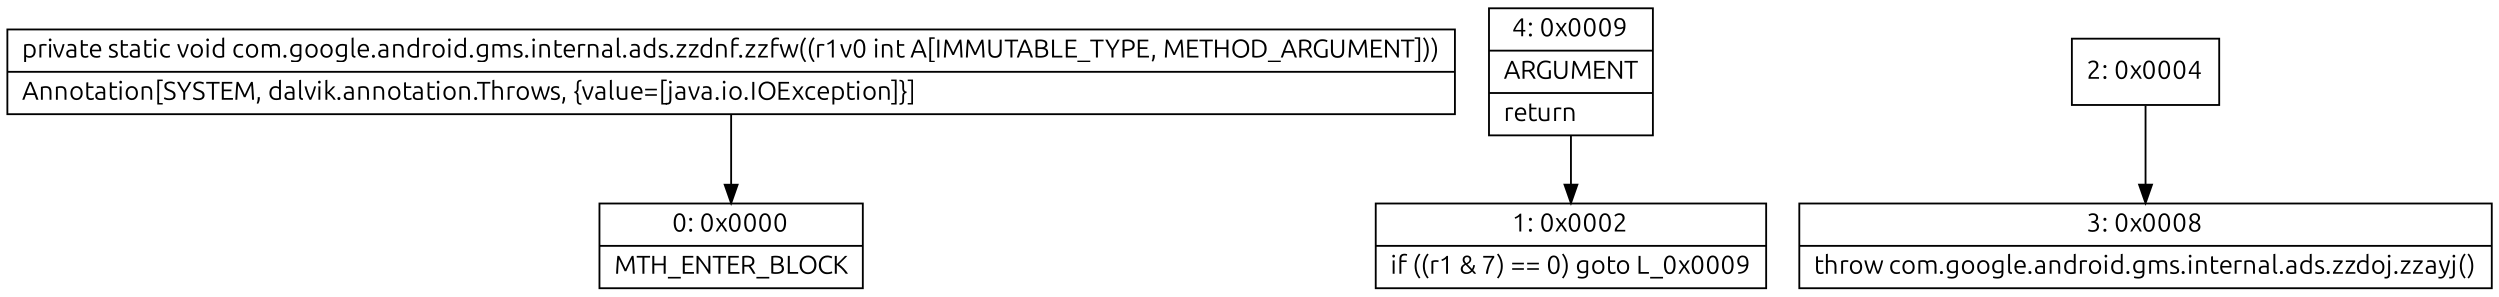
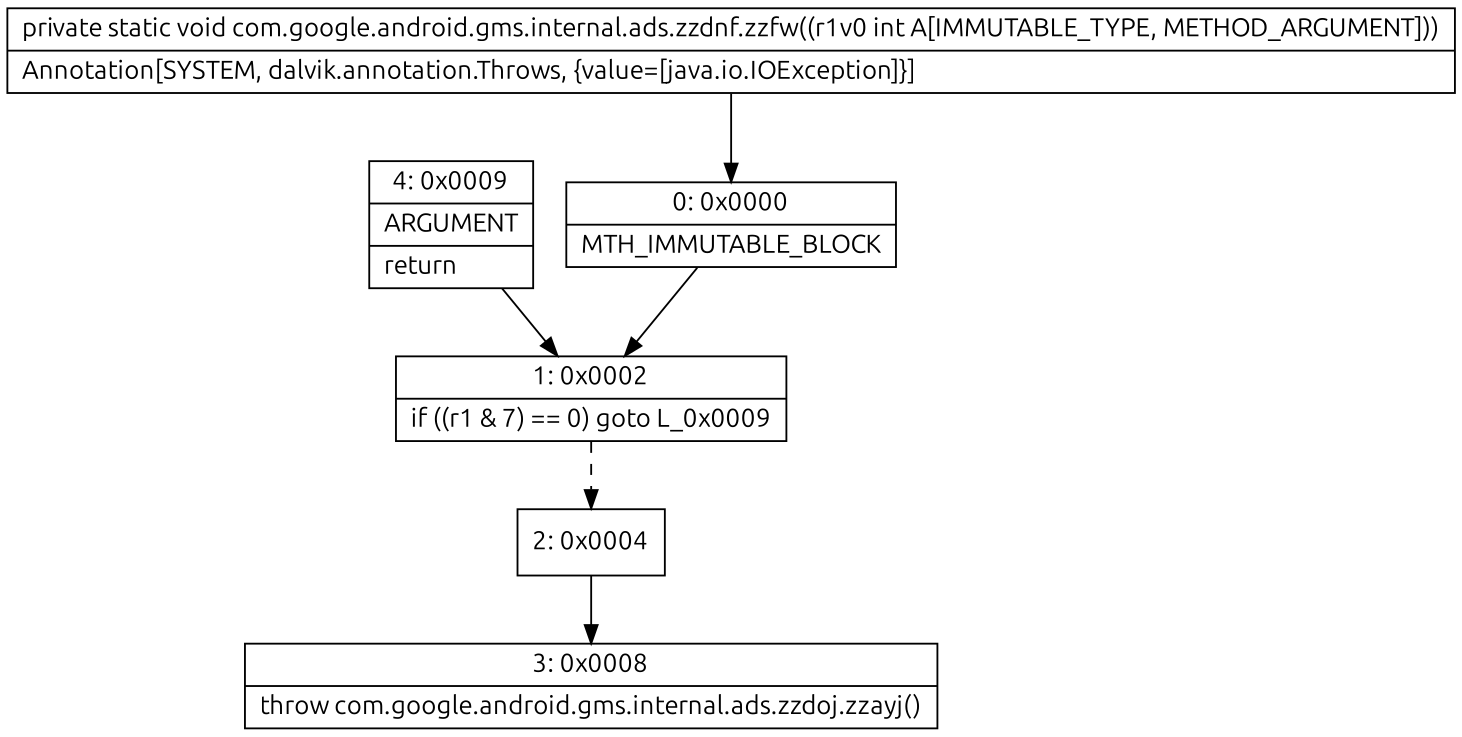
(731, 266) -> (731, 245)
none -> (667, 305)
none -> (591, 466)
